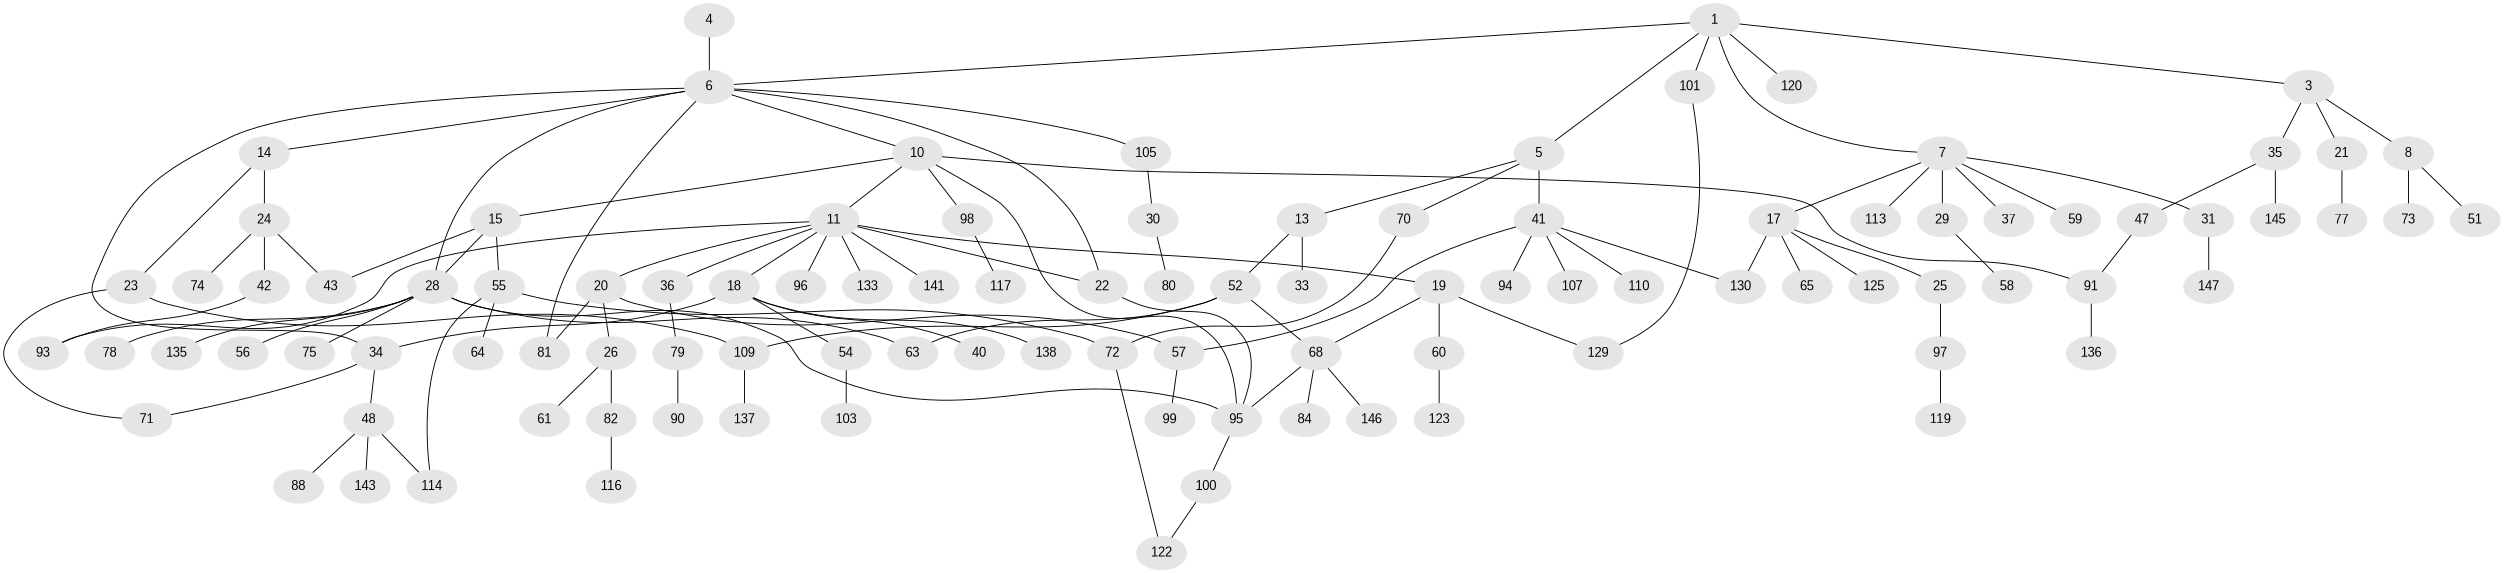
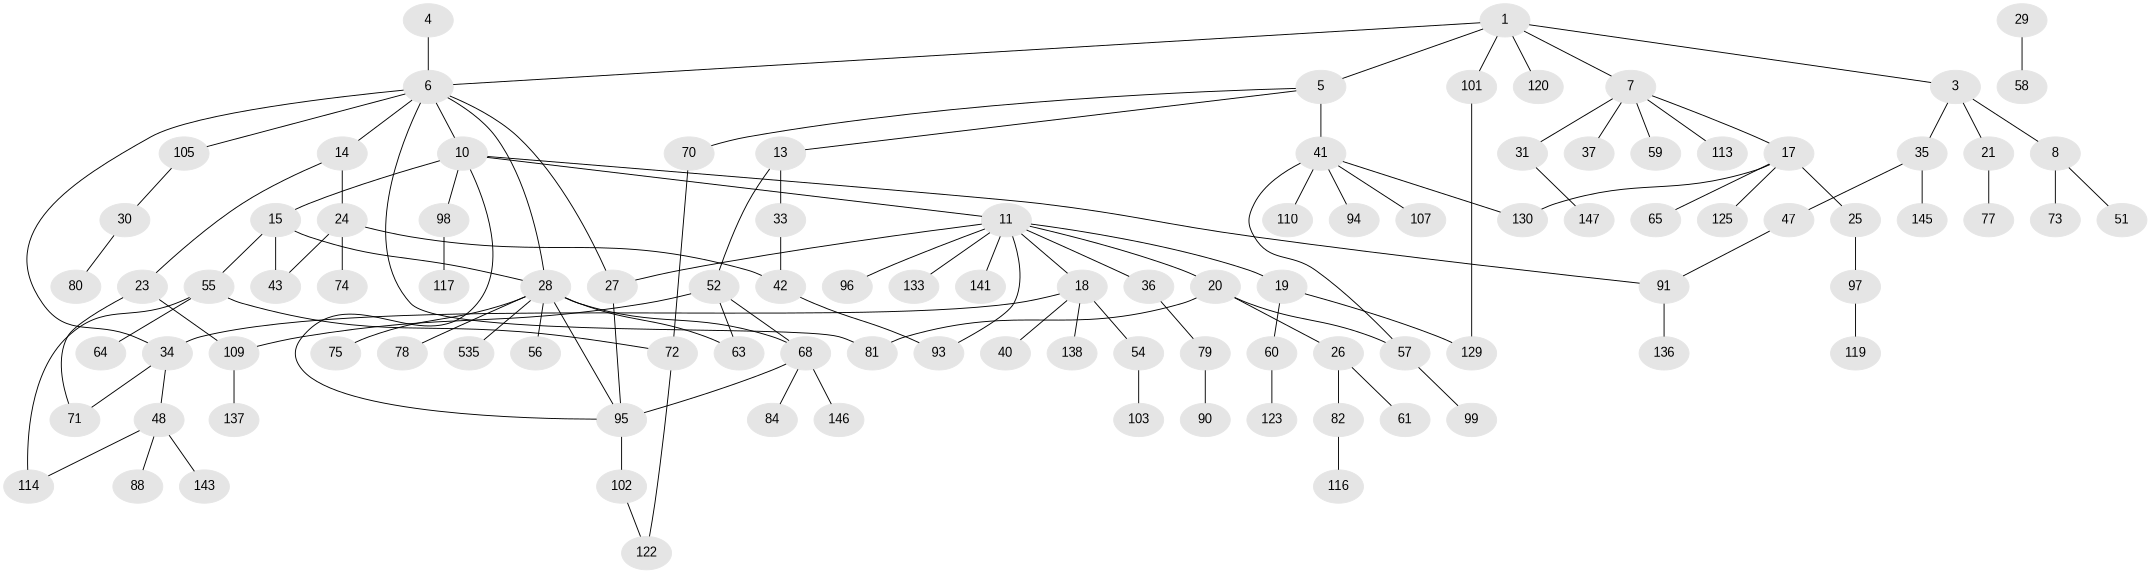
(1942, 187) -> none
none -> (781, 258)
(1102, 287) -> (612, 287)
(1378, 320) -> (681, 320)
(177, 353) -> (469, 353)
(1206, 487) -> (622, 487)
